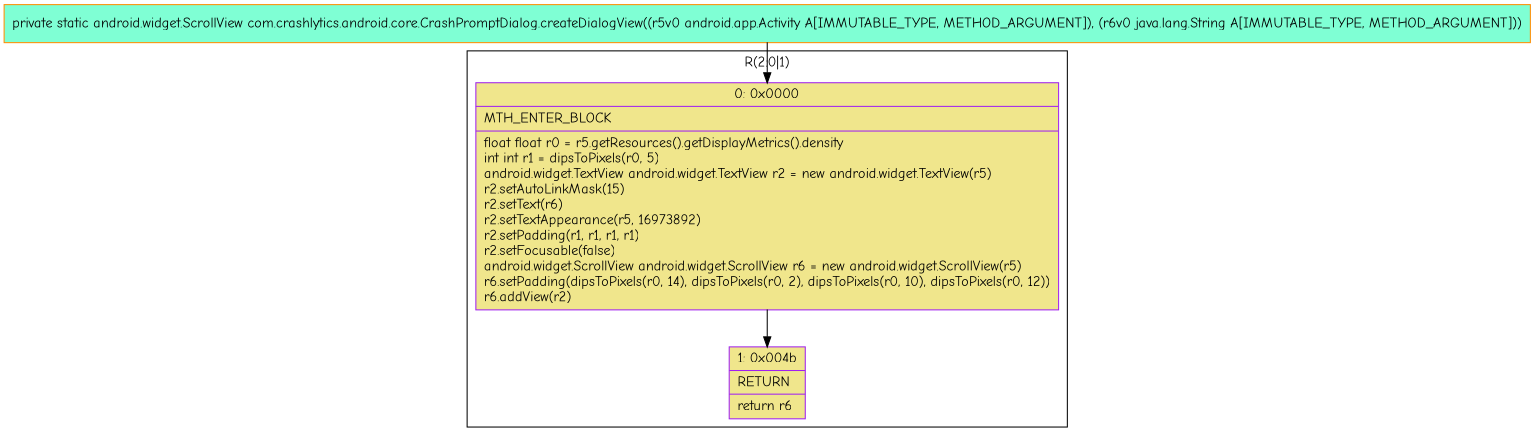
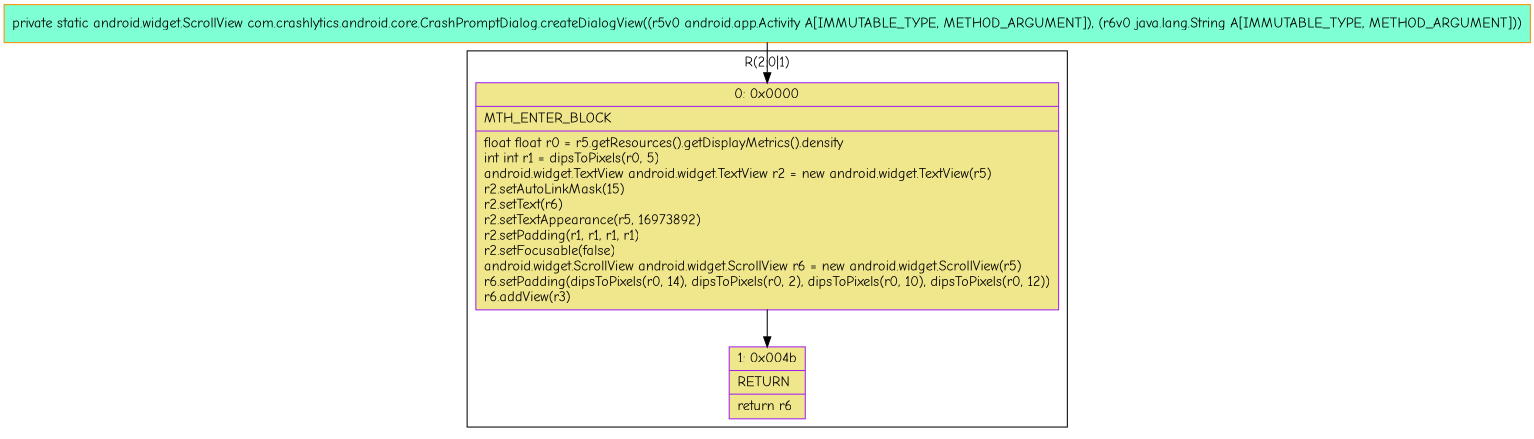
(528, 297) -> (528, 297)
